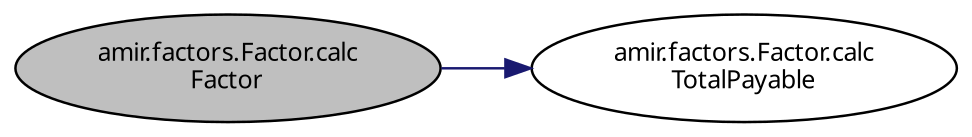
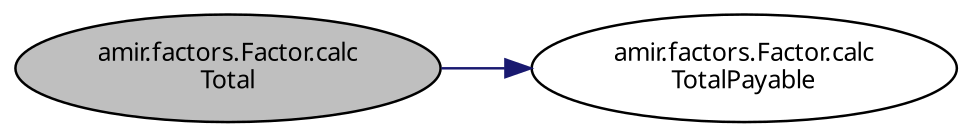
(228, 68) -> (228, 68)
